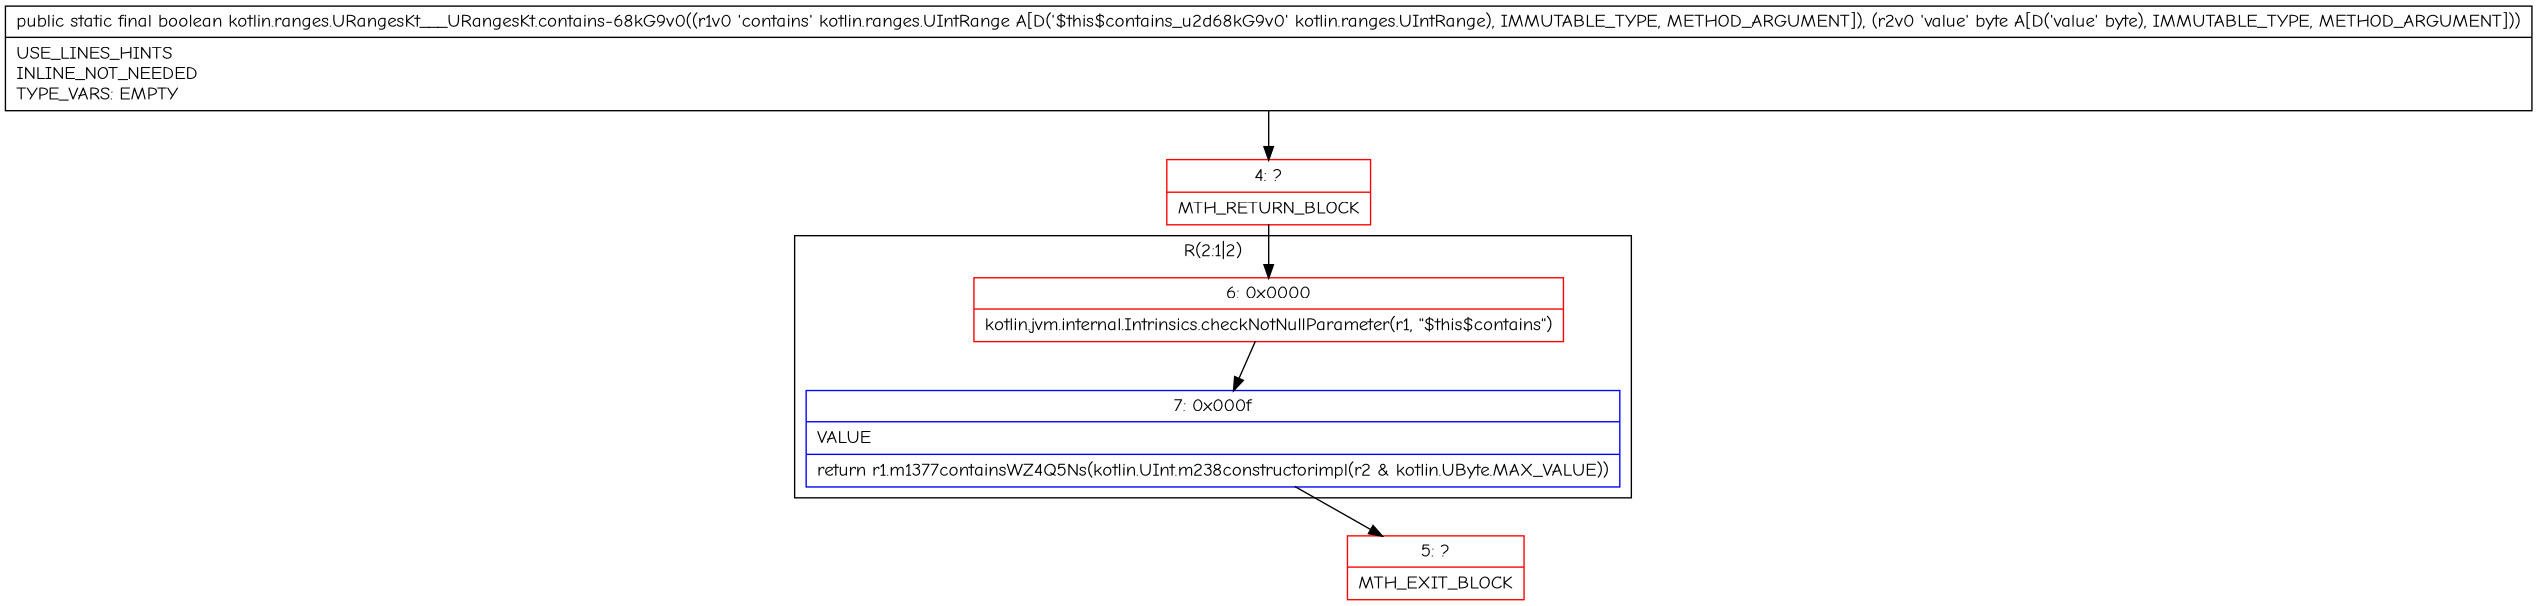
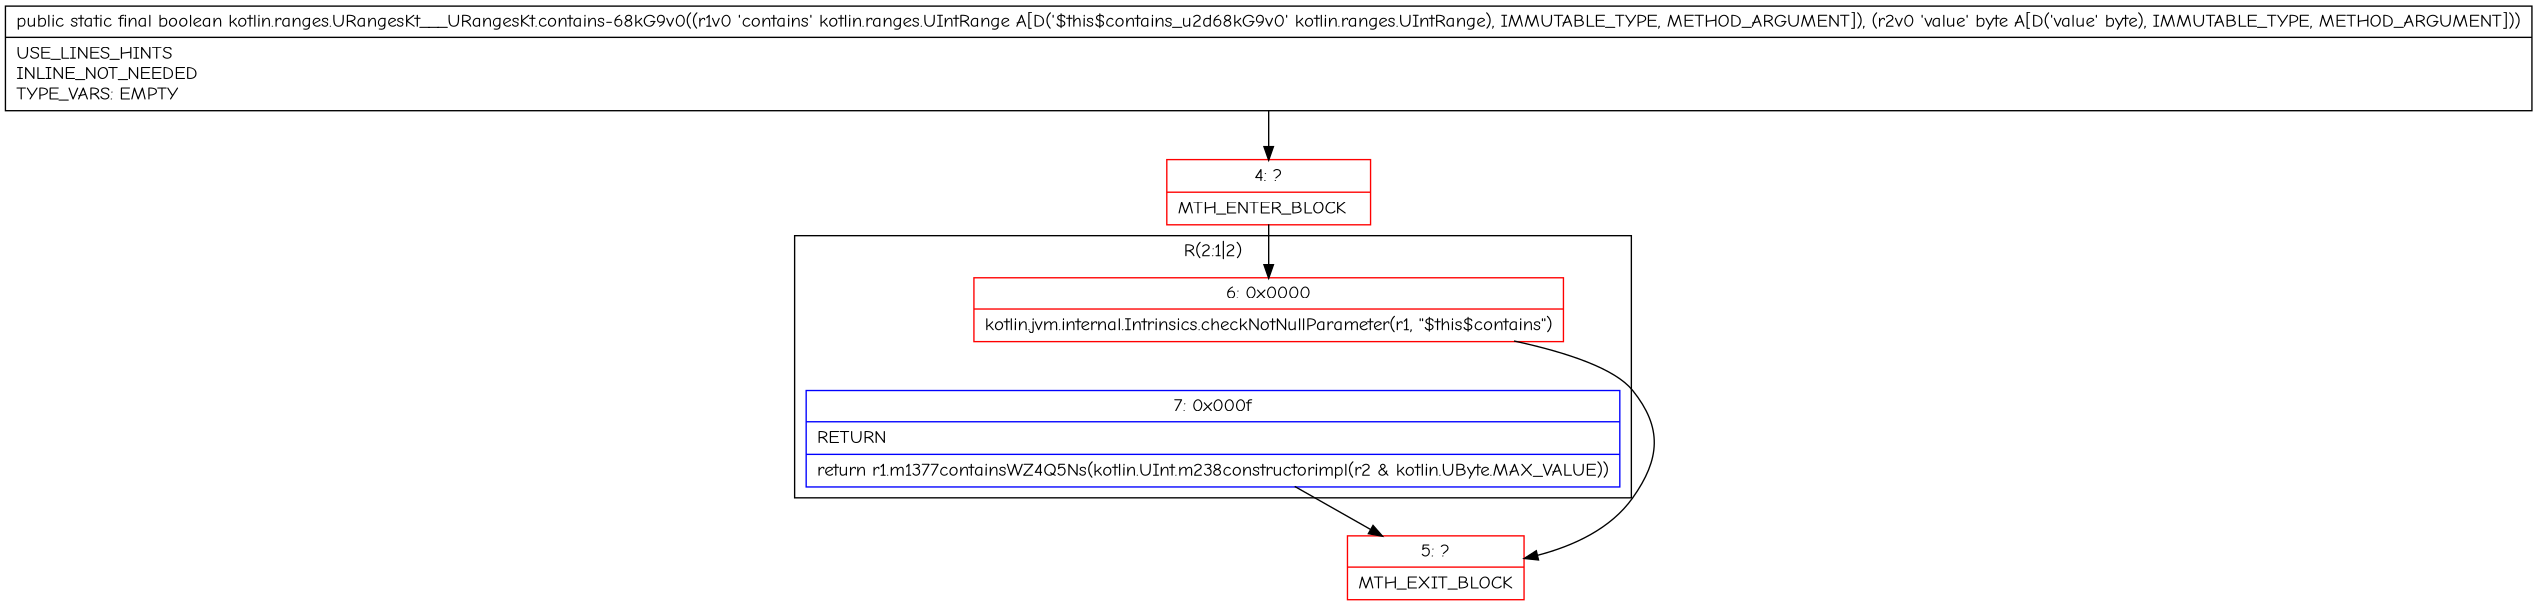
(1269, 208) -> (1262, 208)
(1247, 360) -> (1654, 436)
(844, 437) -> (852, 437)
